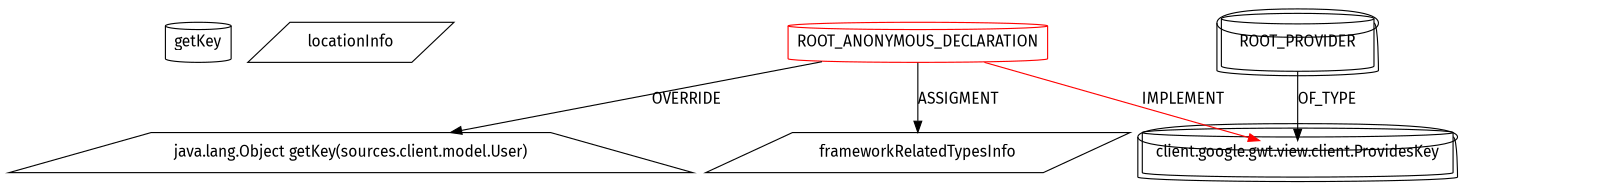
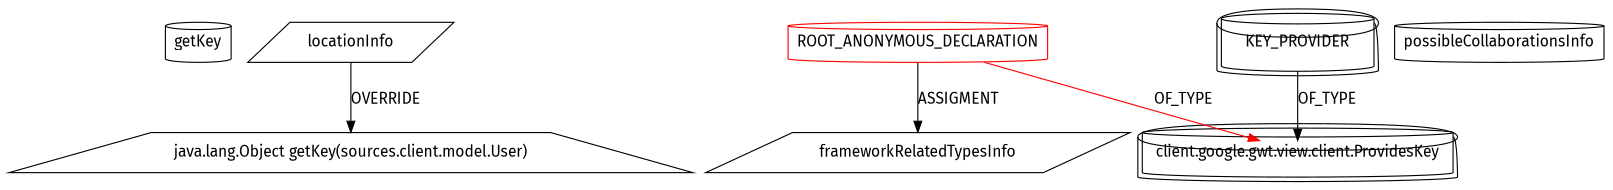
(1298, 42) -> (1298, 42)
none -> (1499, 42)
(642, 96) -> (351, 92)
(1184, 100) -> (1184, 100)
